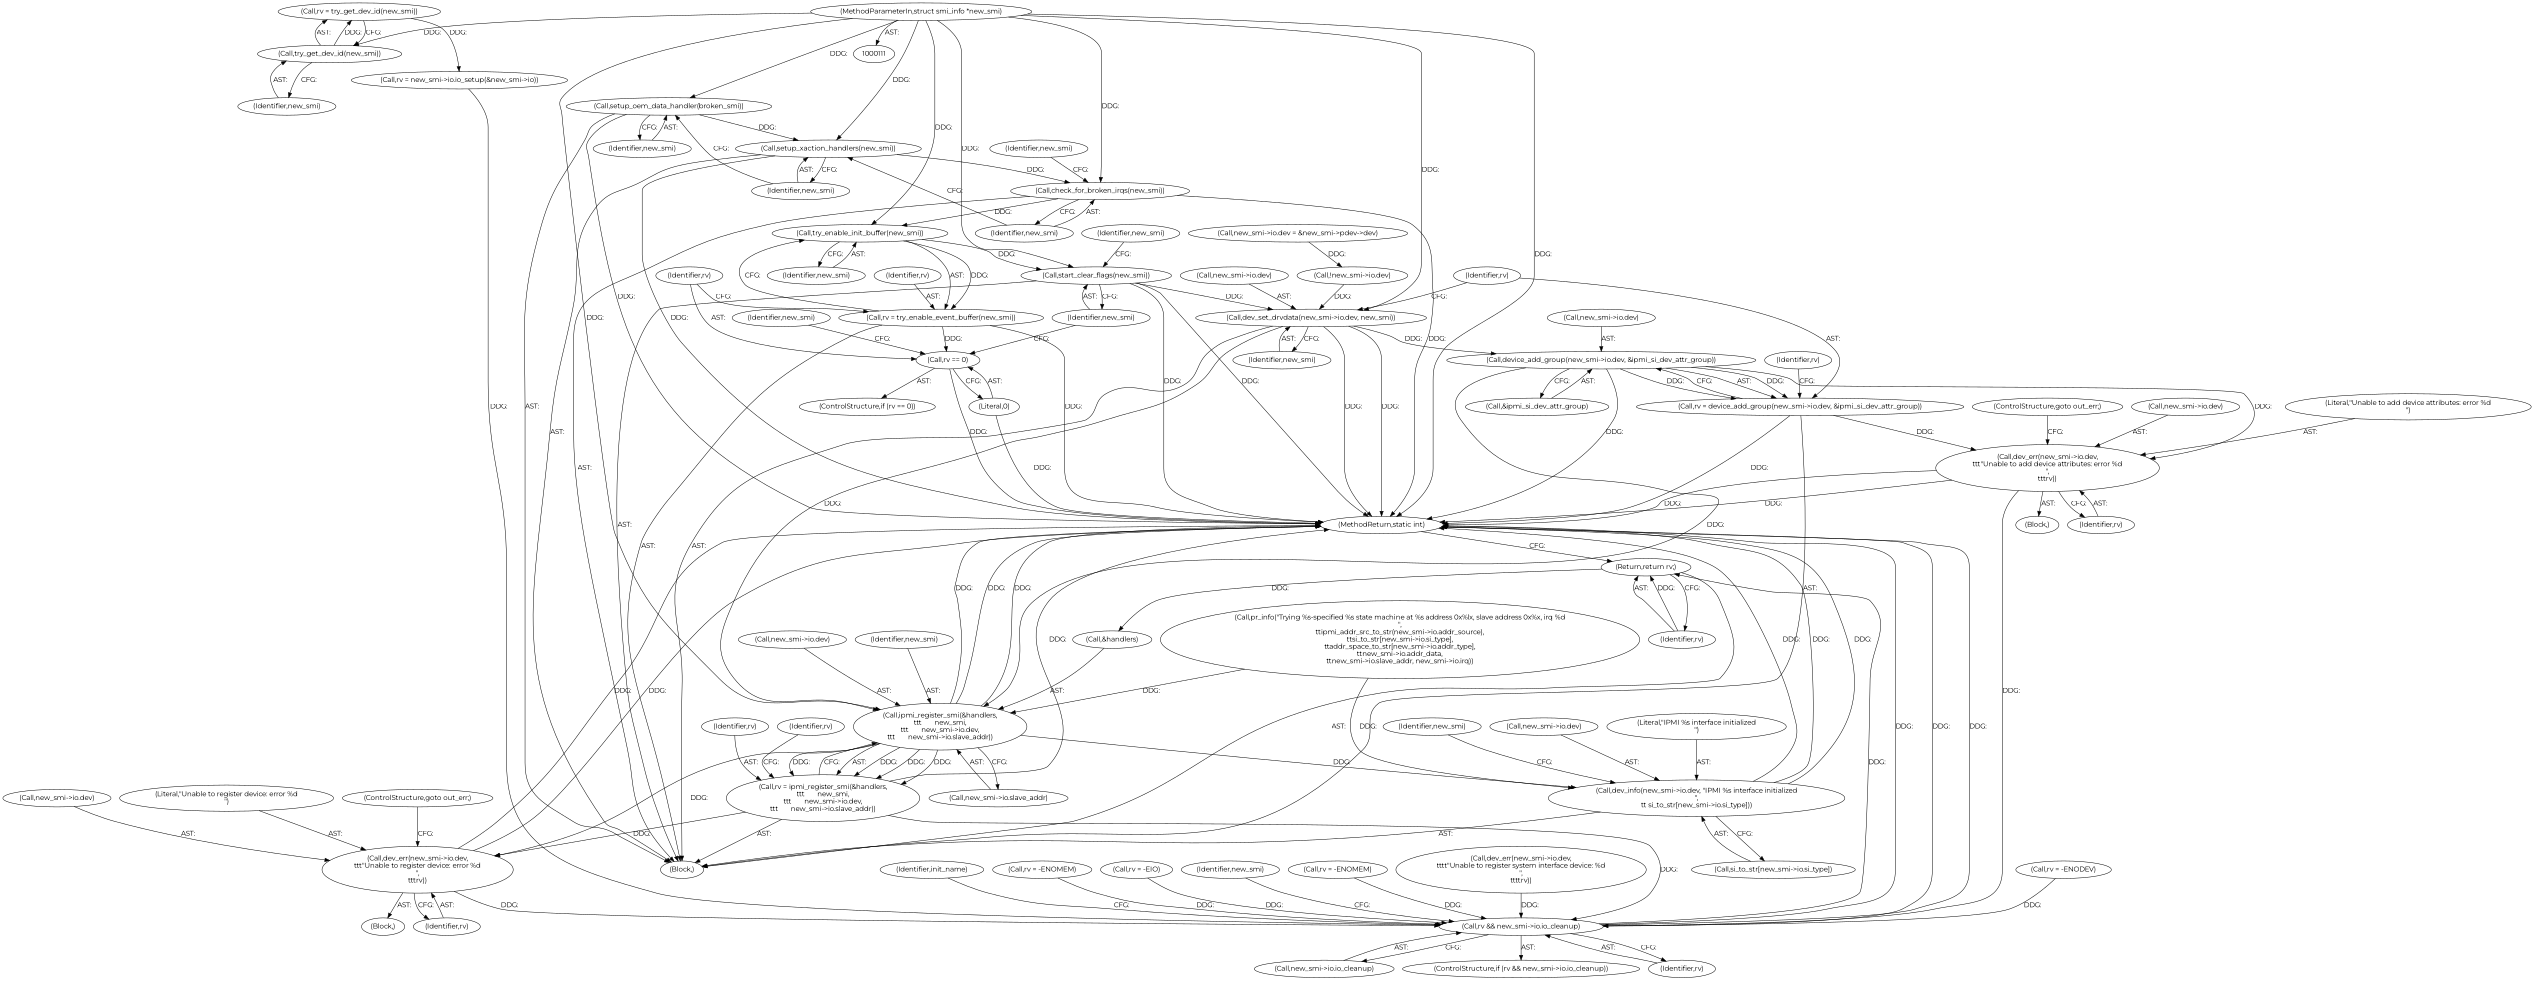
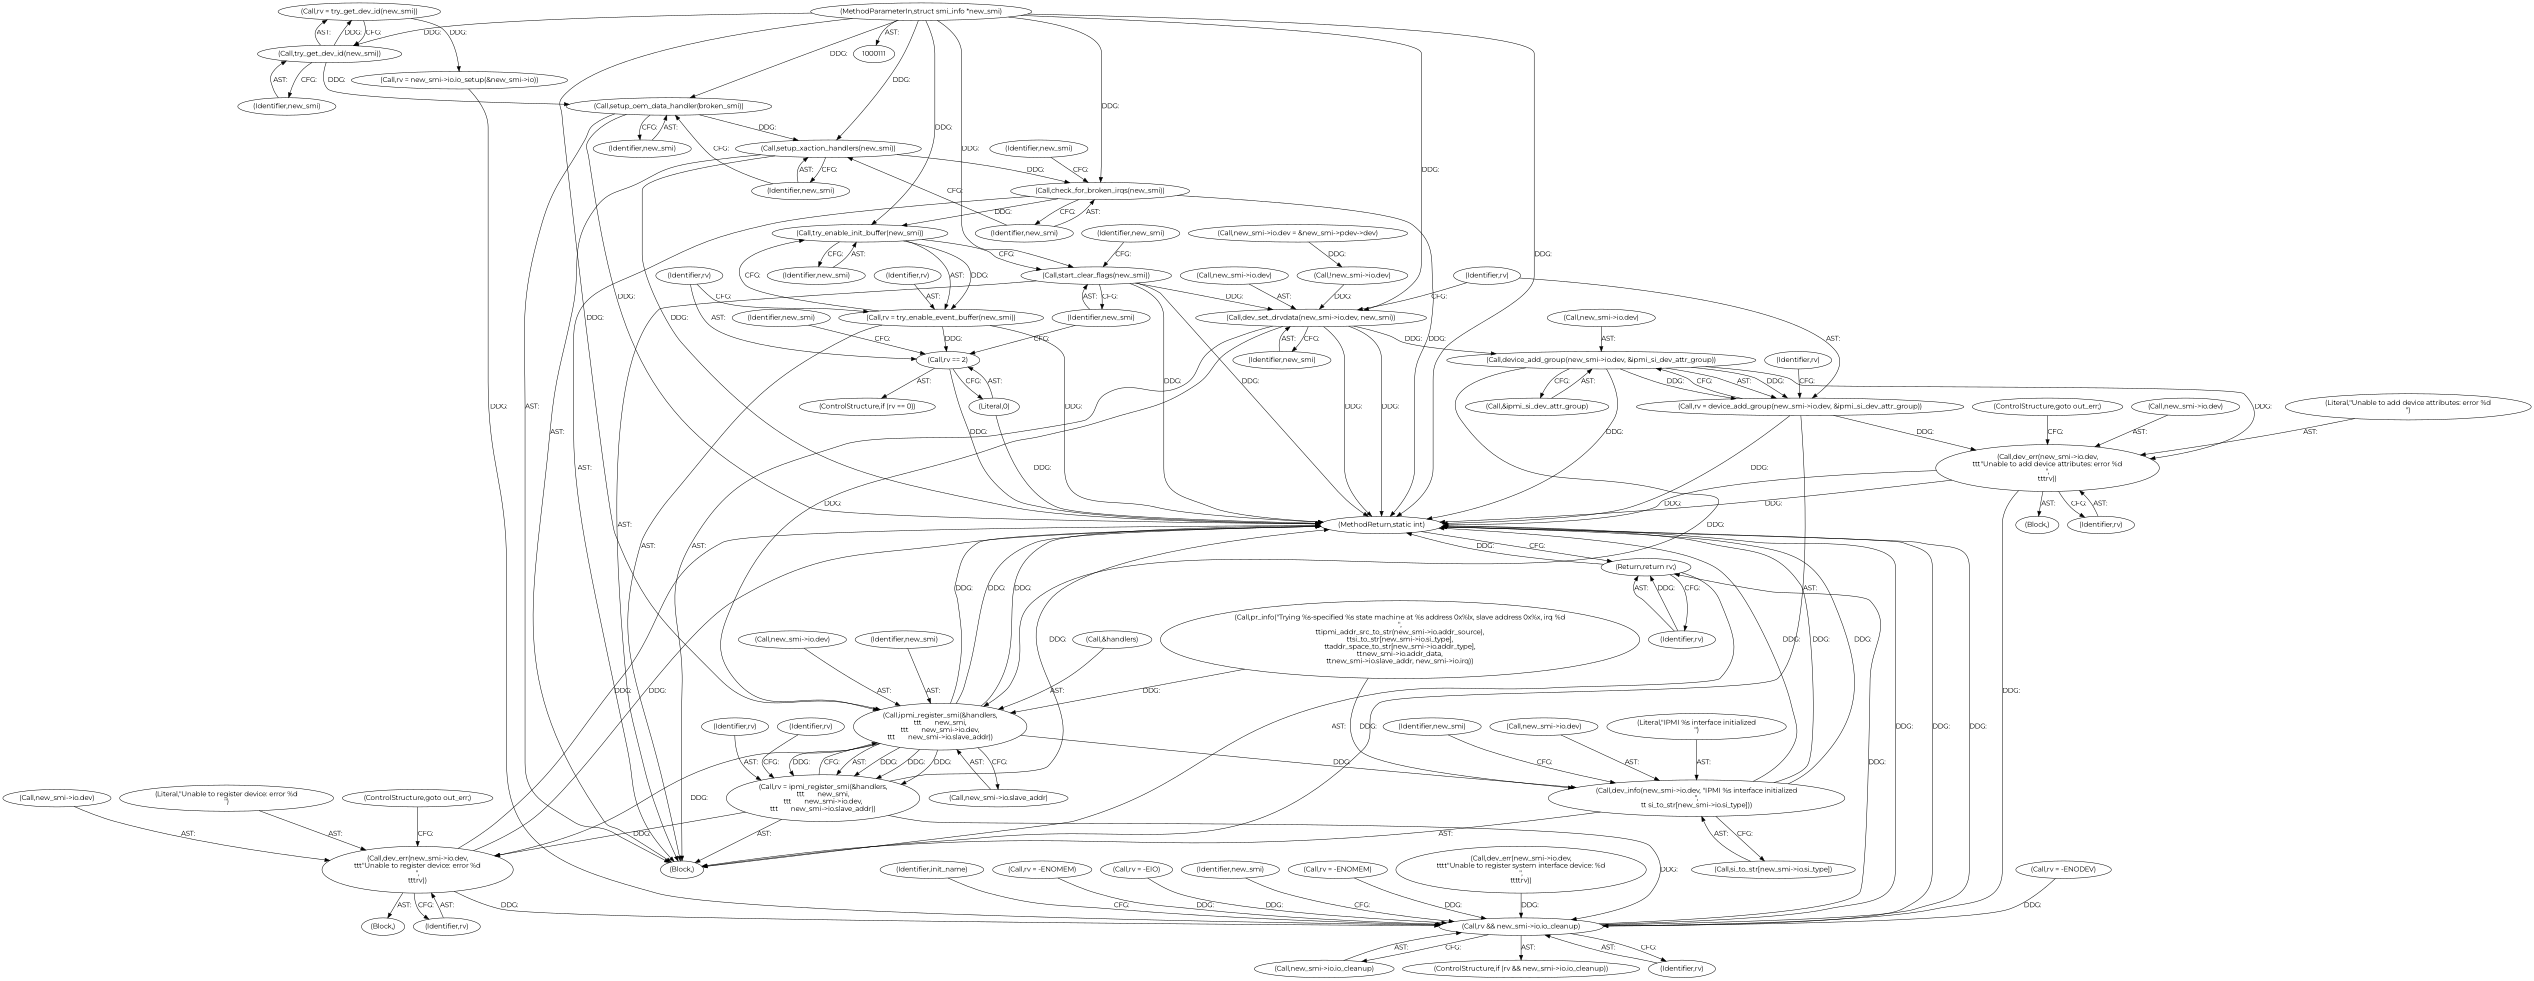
none -> (432, 100)
(1008, 254) -> (1008, 254)
(948, 360) -> (948, 360)
(1357, 580) -> (1507, 554)
